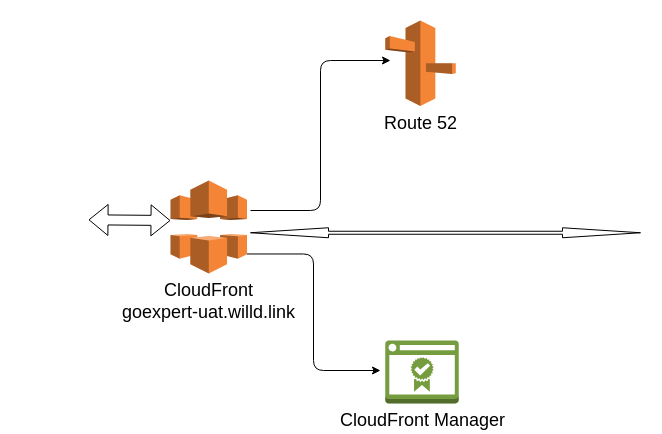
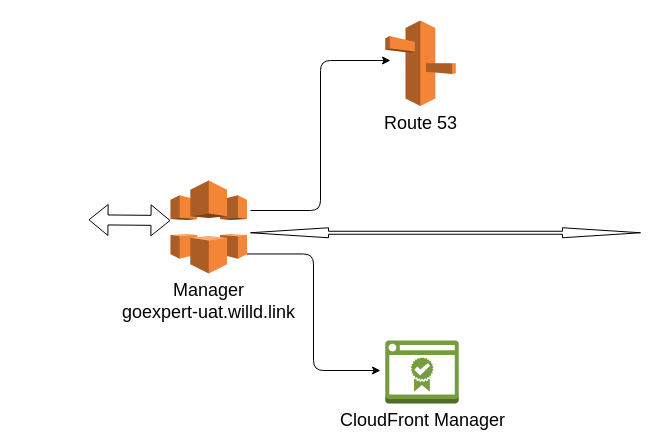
(421, 121) -> (421, 121)
(209, 295) -> (209, 295)
